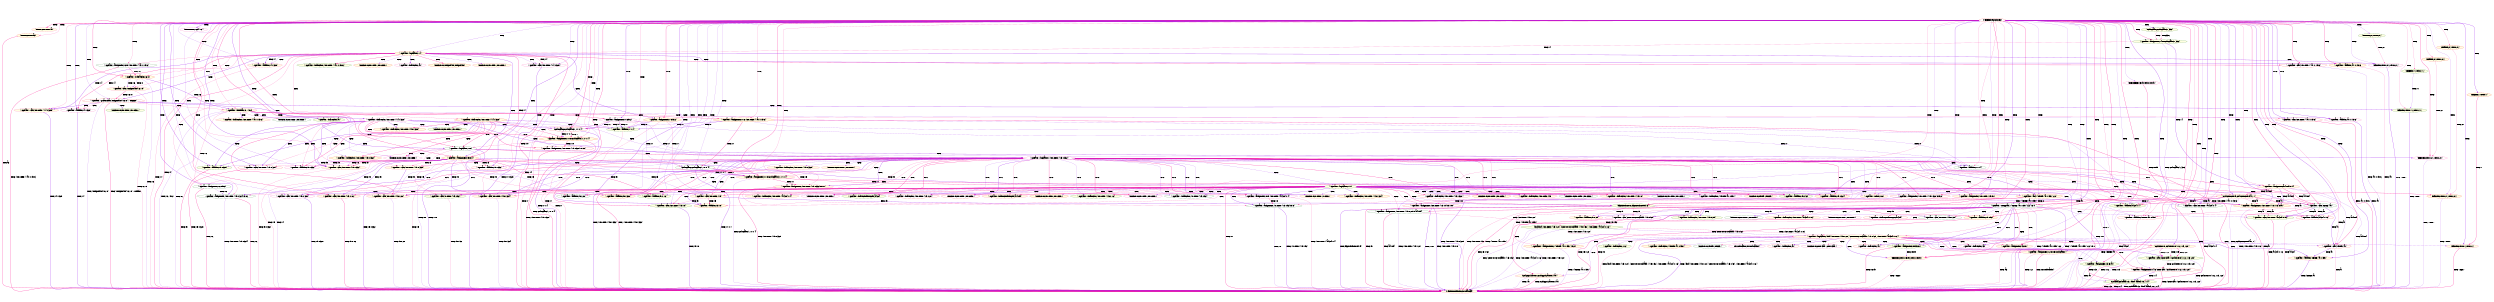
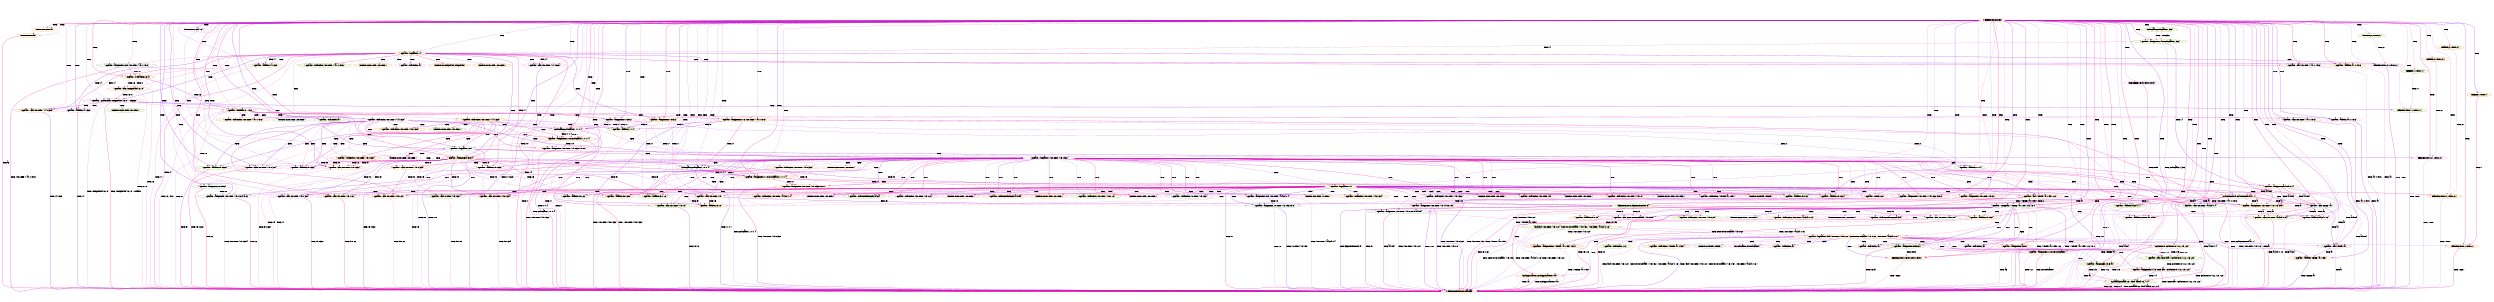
(1822, 246) -> none
